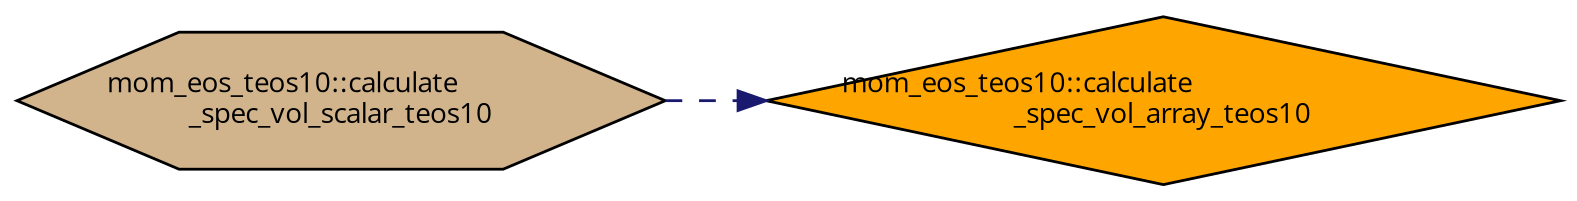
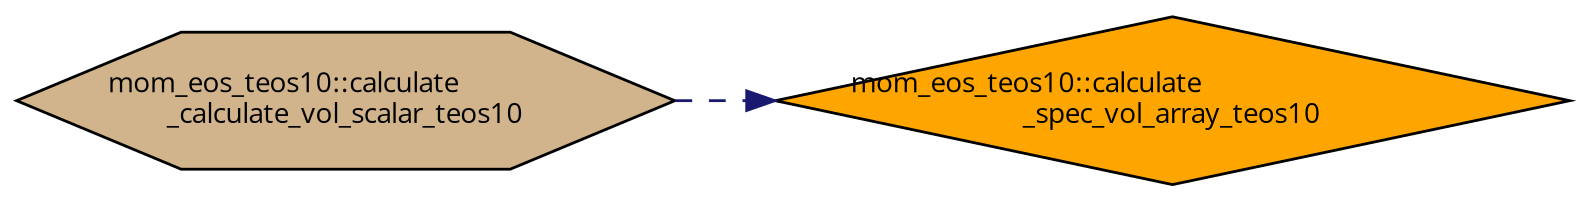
(341, 101) -> (346, 101)
